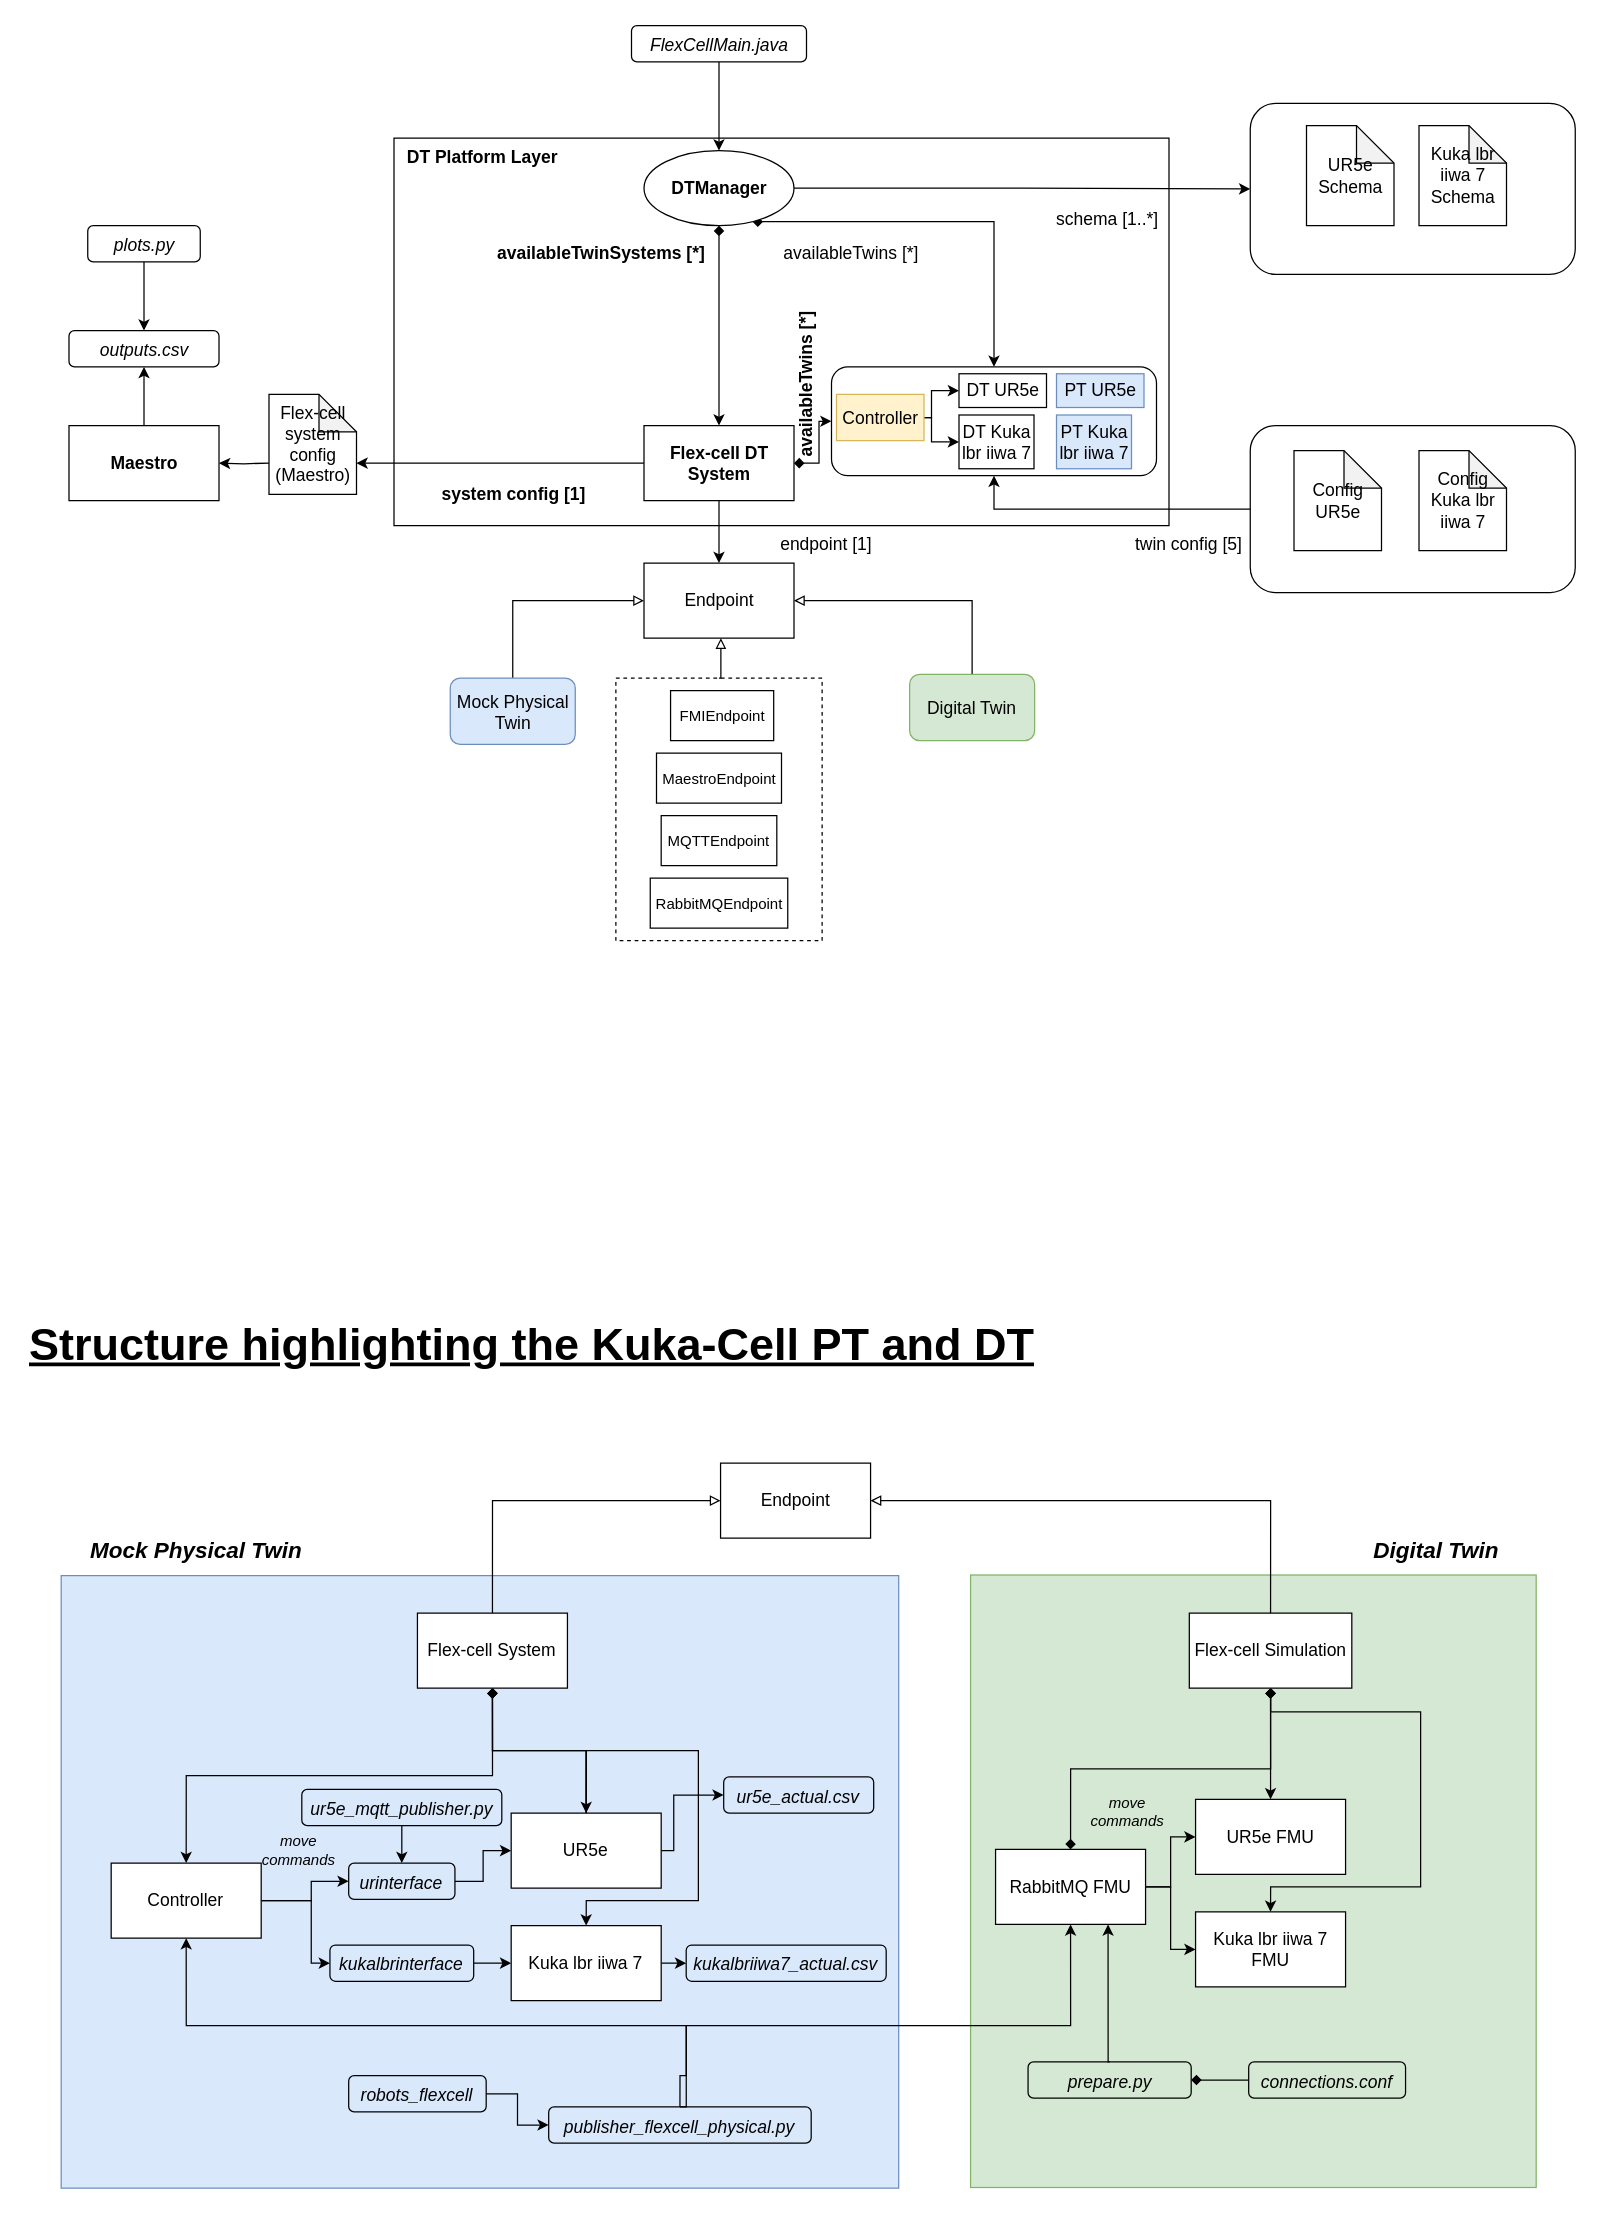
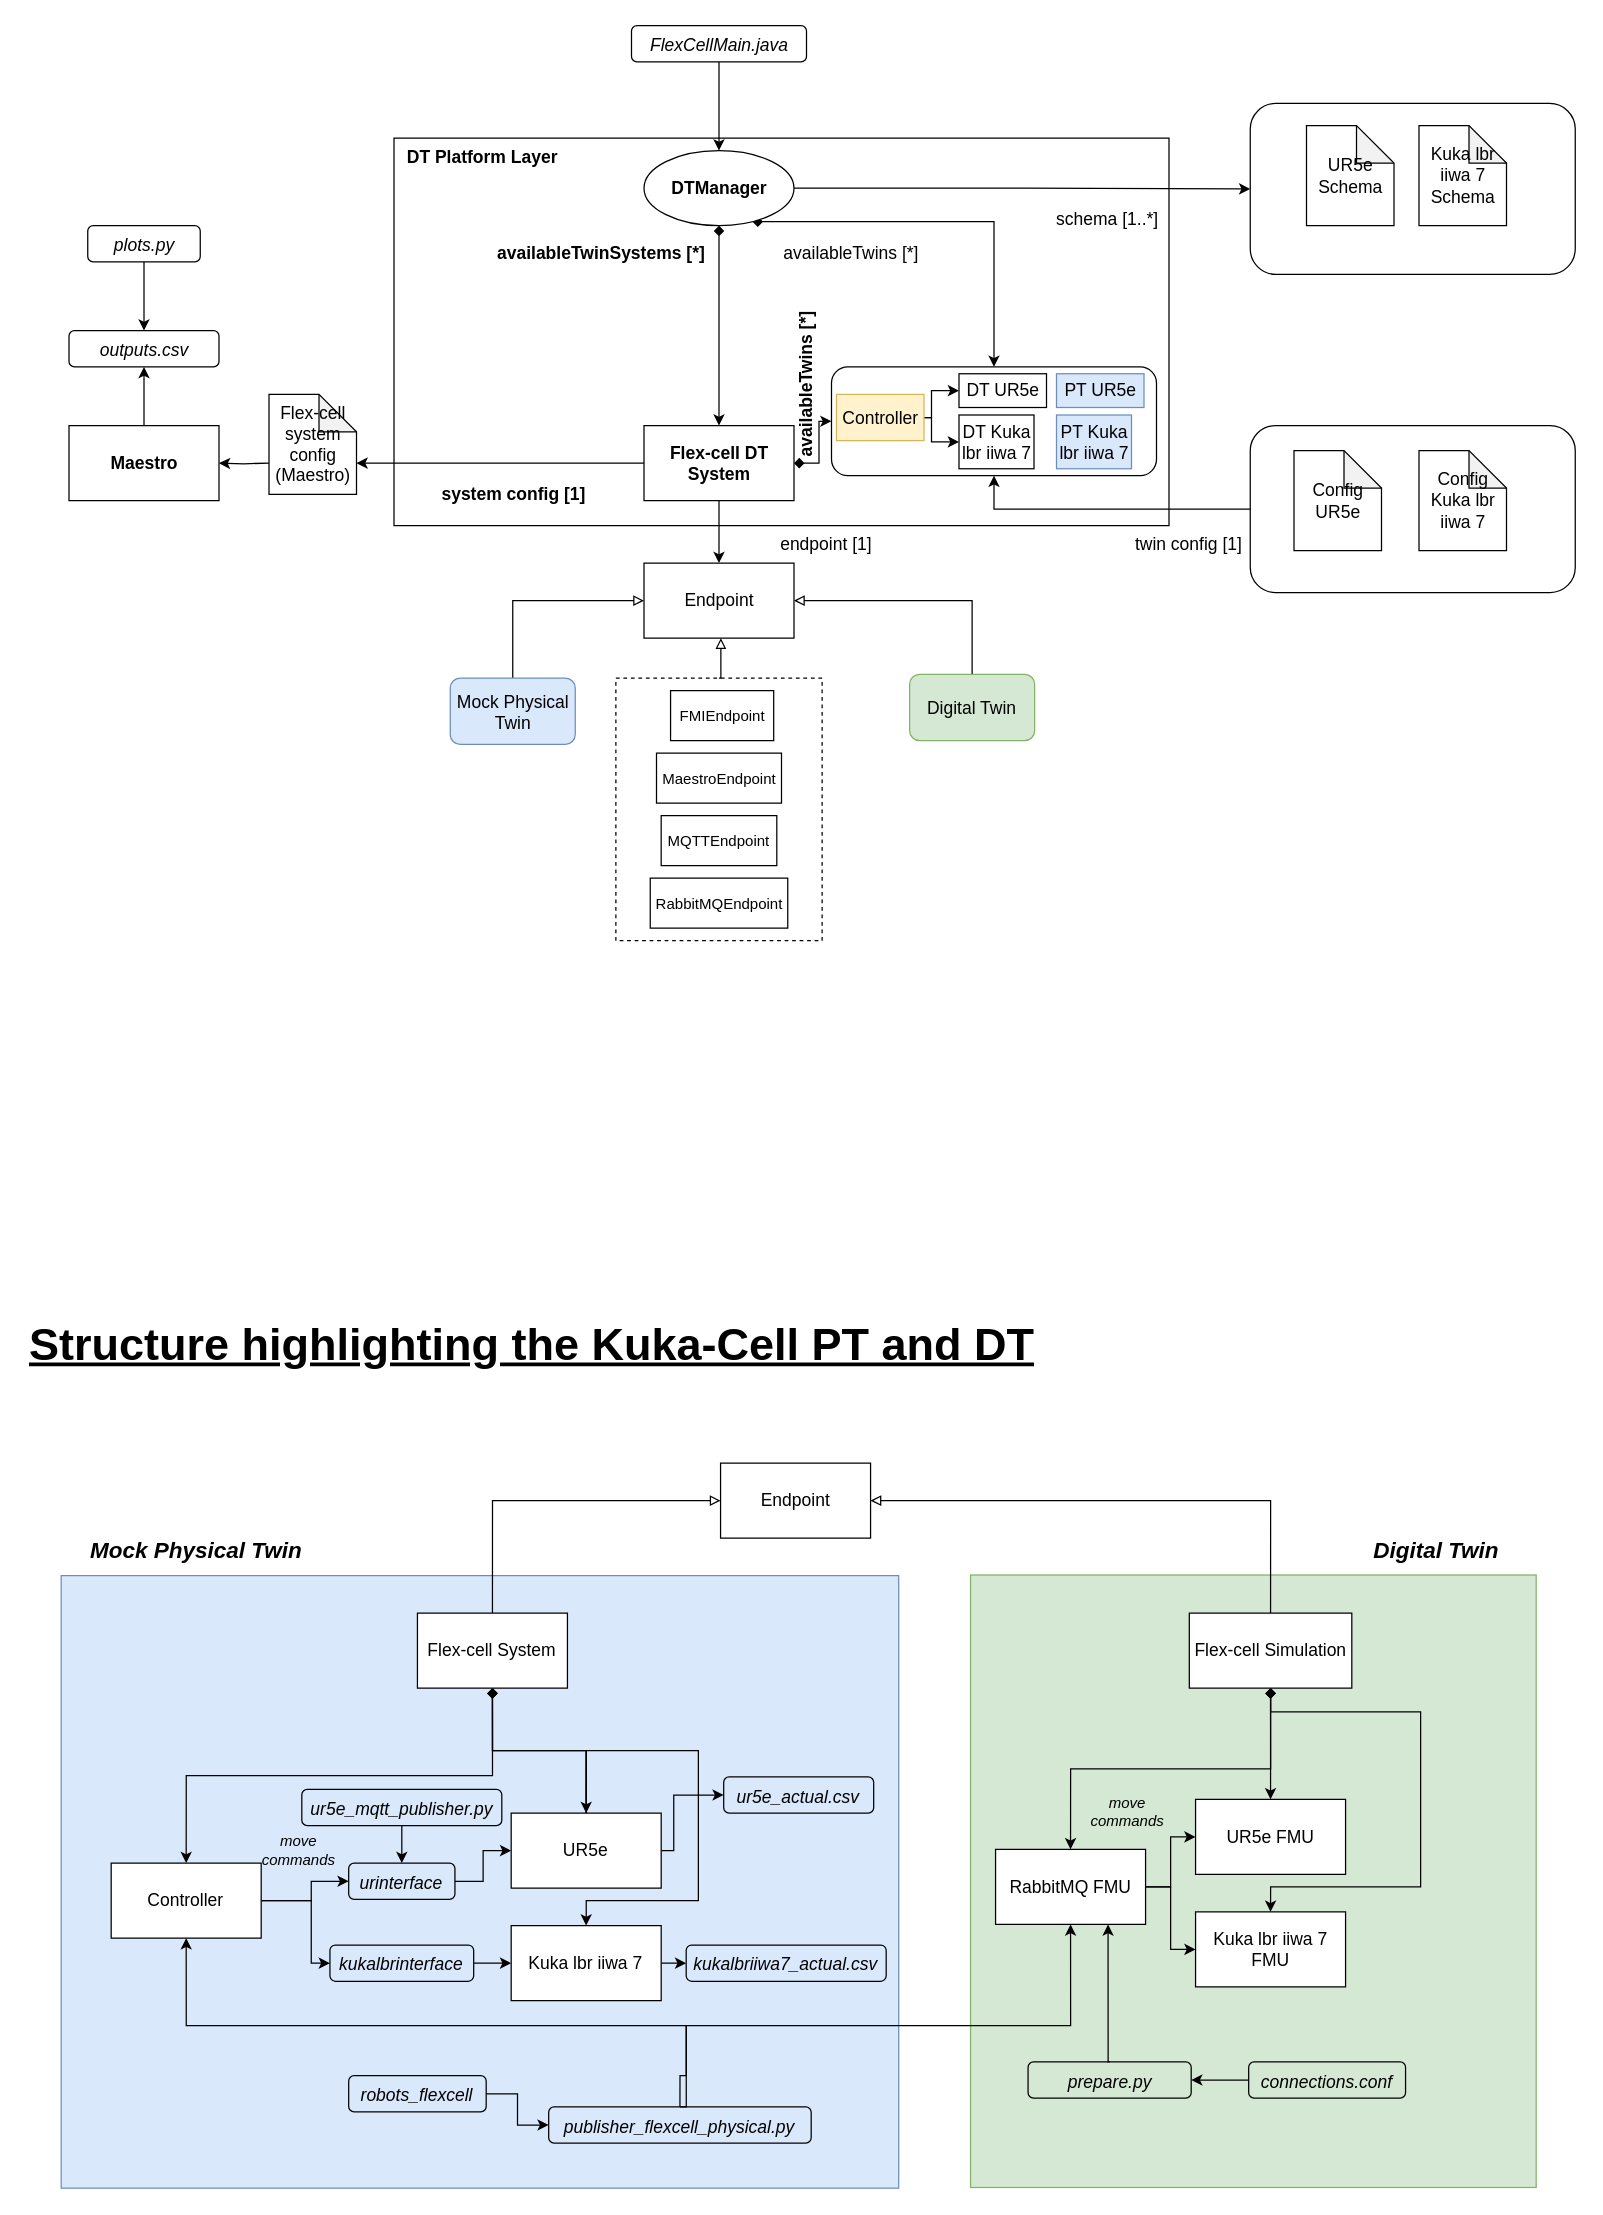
(1189, 544) -> (1189, 544)
(1070, 1838) -> (1070, 1839)
(1202, 2080) -> (1201, 2080)
